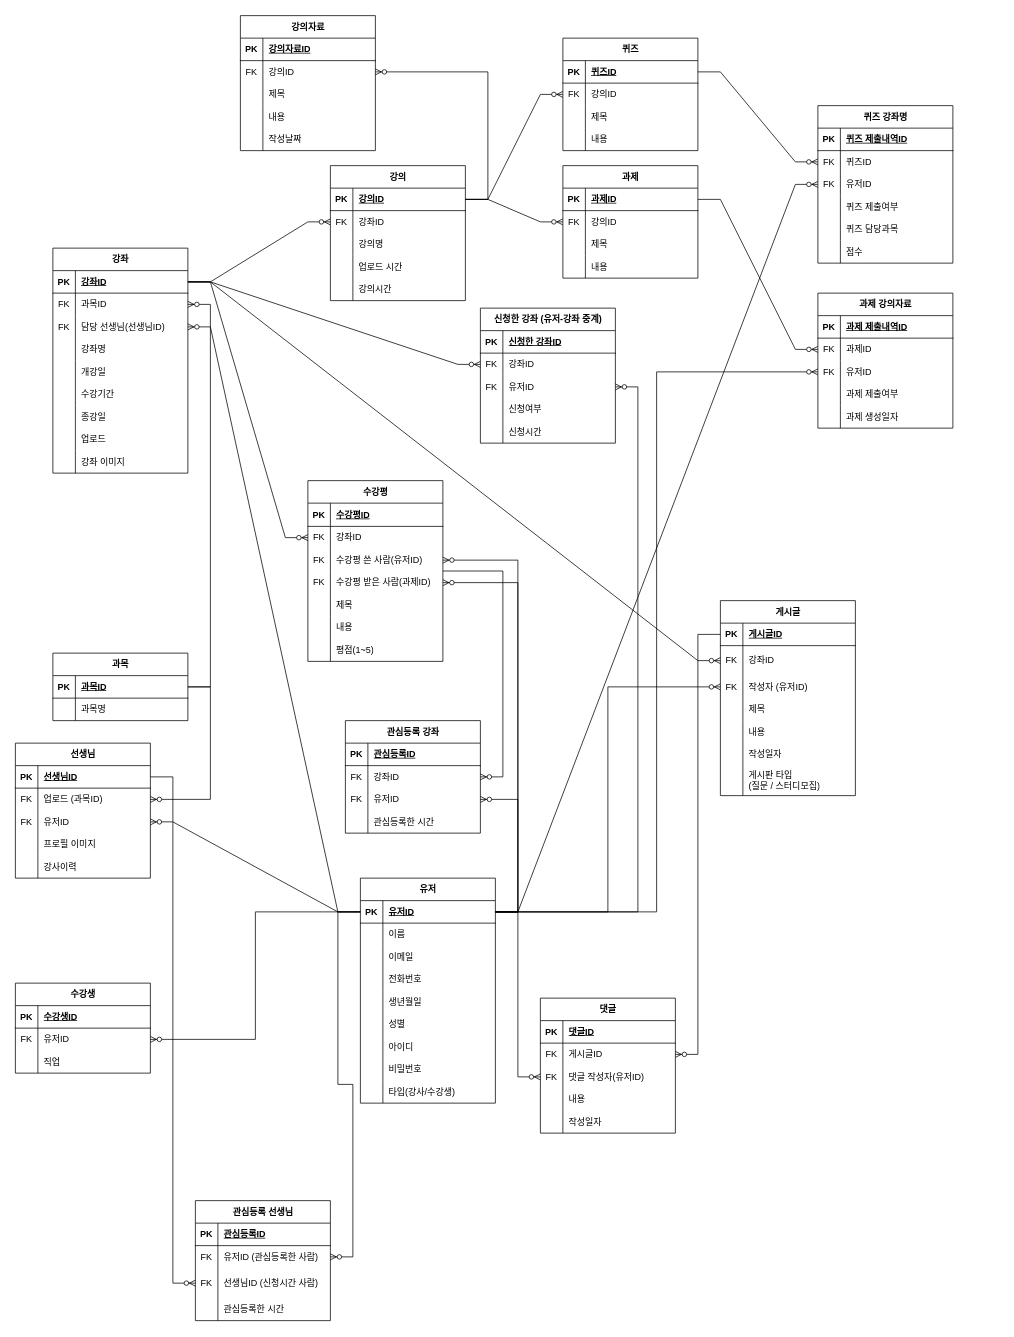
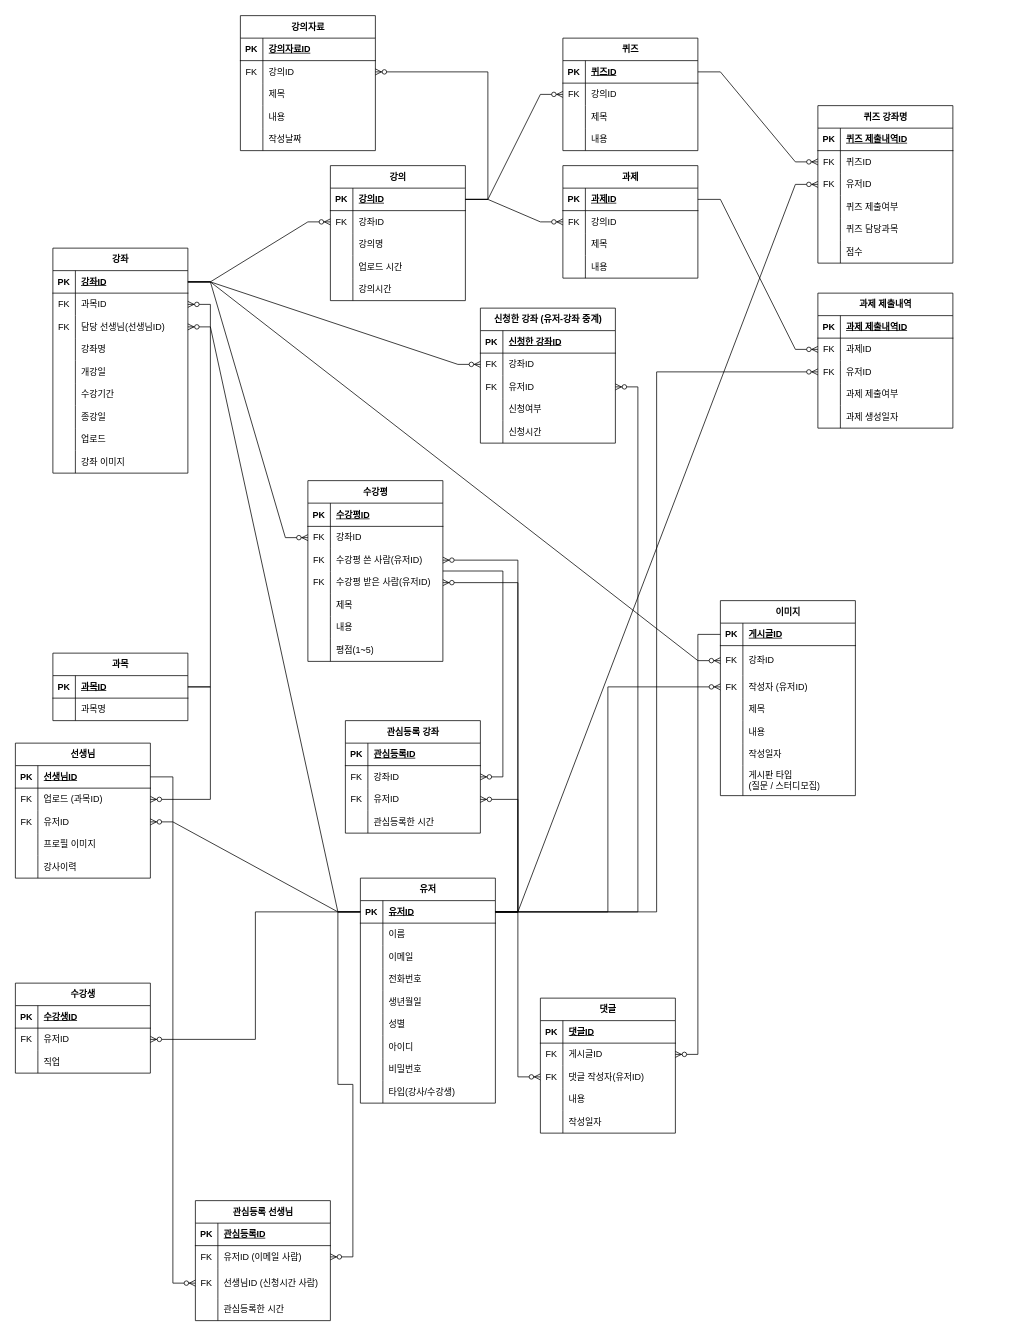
(886, 304) -> (886, 304)
(390, 582) -> (390, 582)
(788, 612) -> (788, 612)
(277, 1257) -> (268, 1257)
